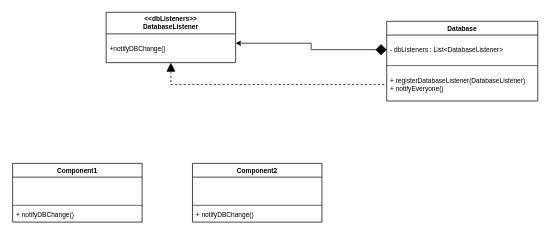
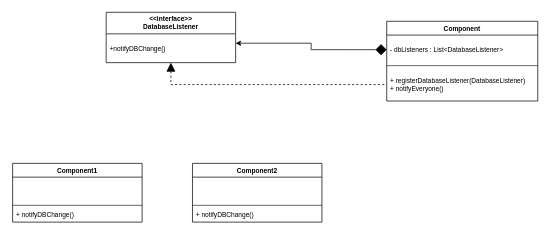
(171, 23) -> (171, 23)
(462, 29) -> (462, 29)
